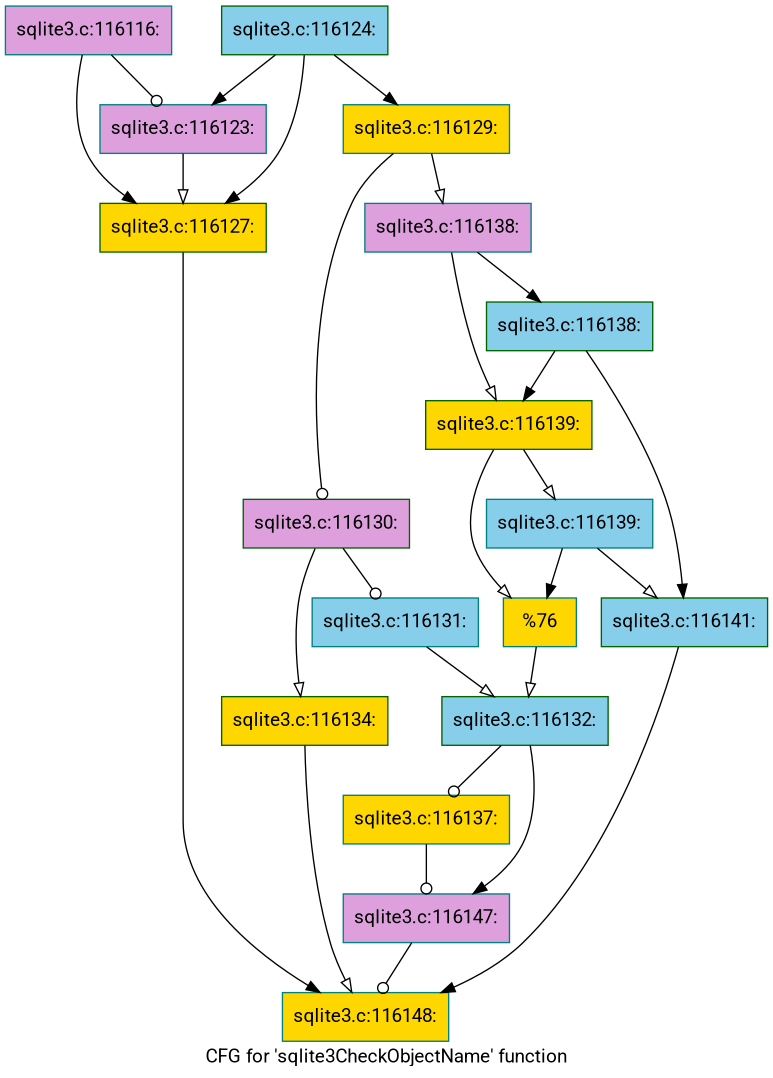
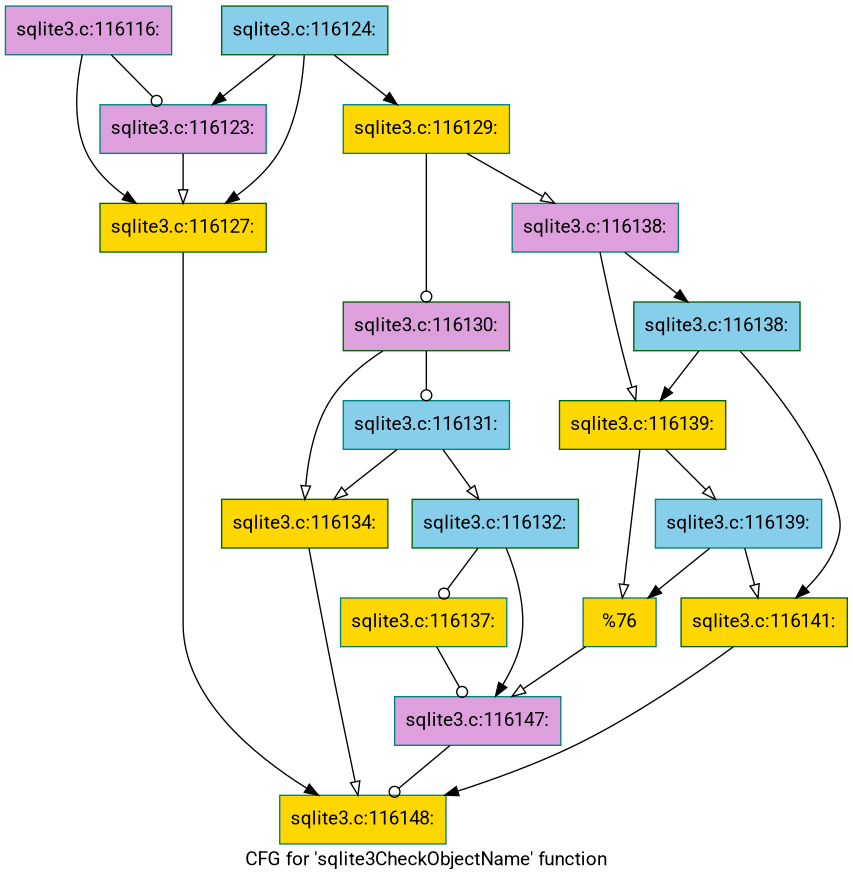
none -> (371, 470)
(684, 622) -> (764, 622)
(533, 665) -> (555, 668)
